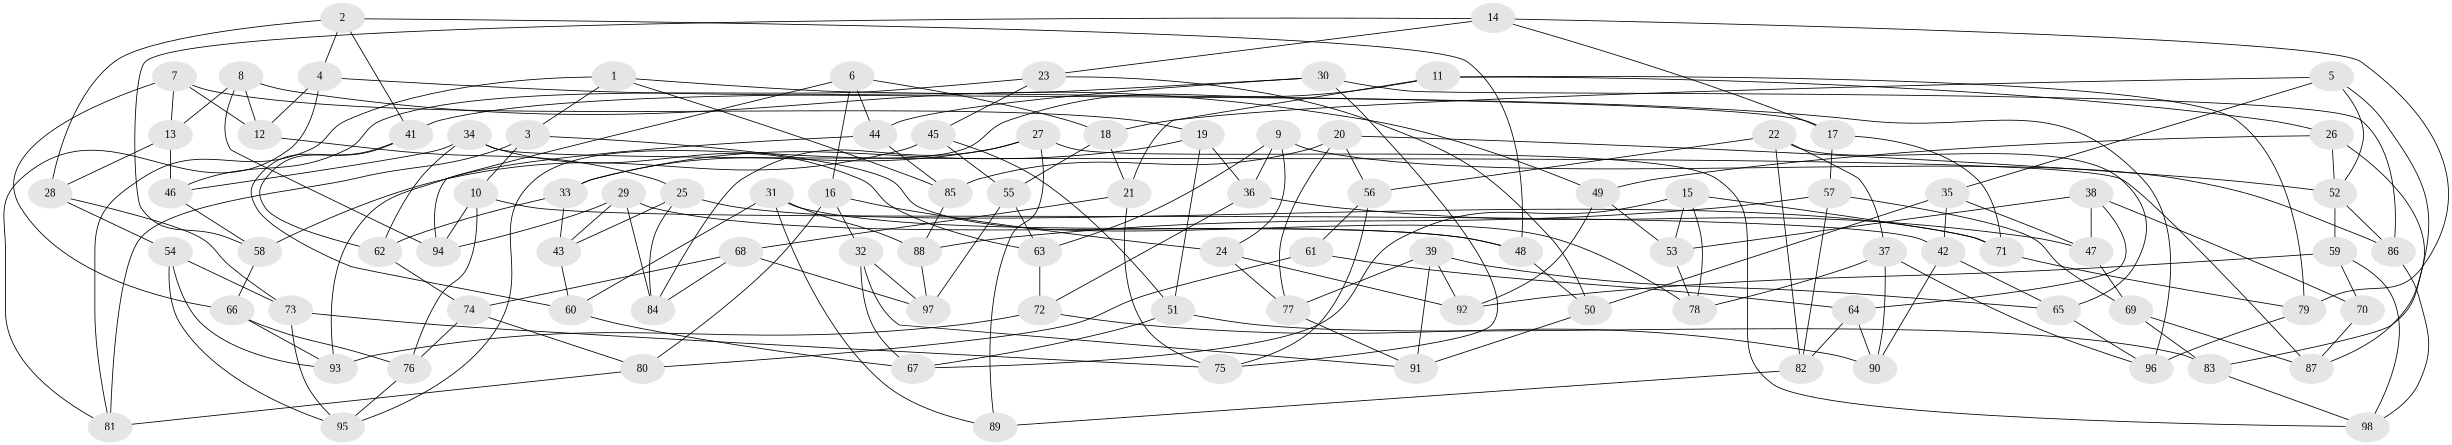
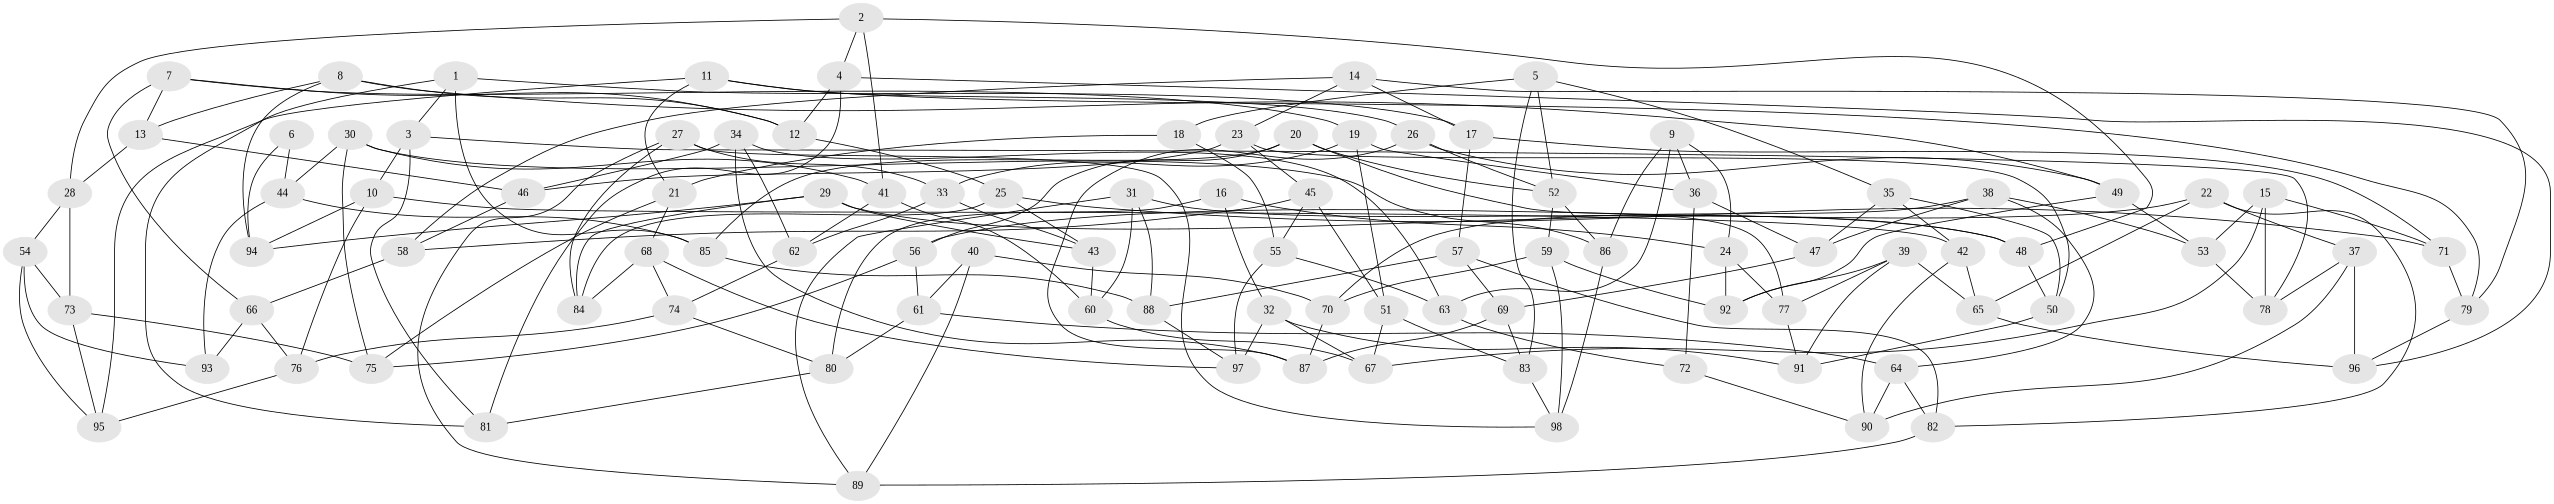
(1019, 108) -> none
(842, 130) -> none
none -> (973, 252)
(703, 334) -> none
